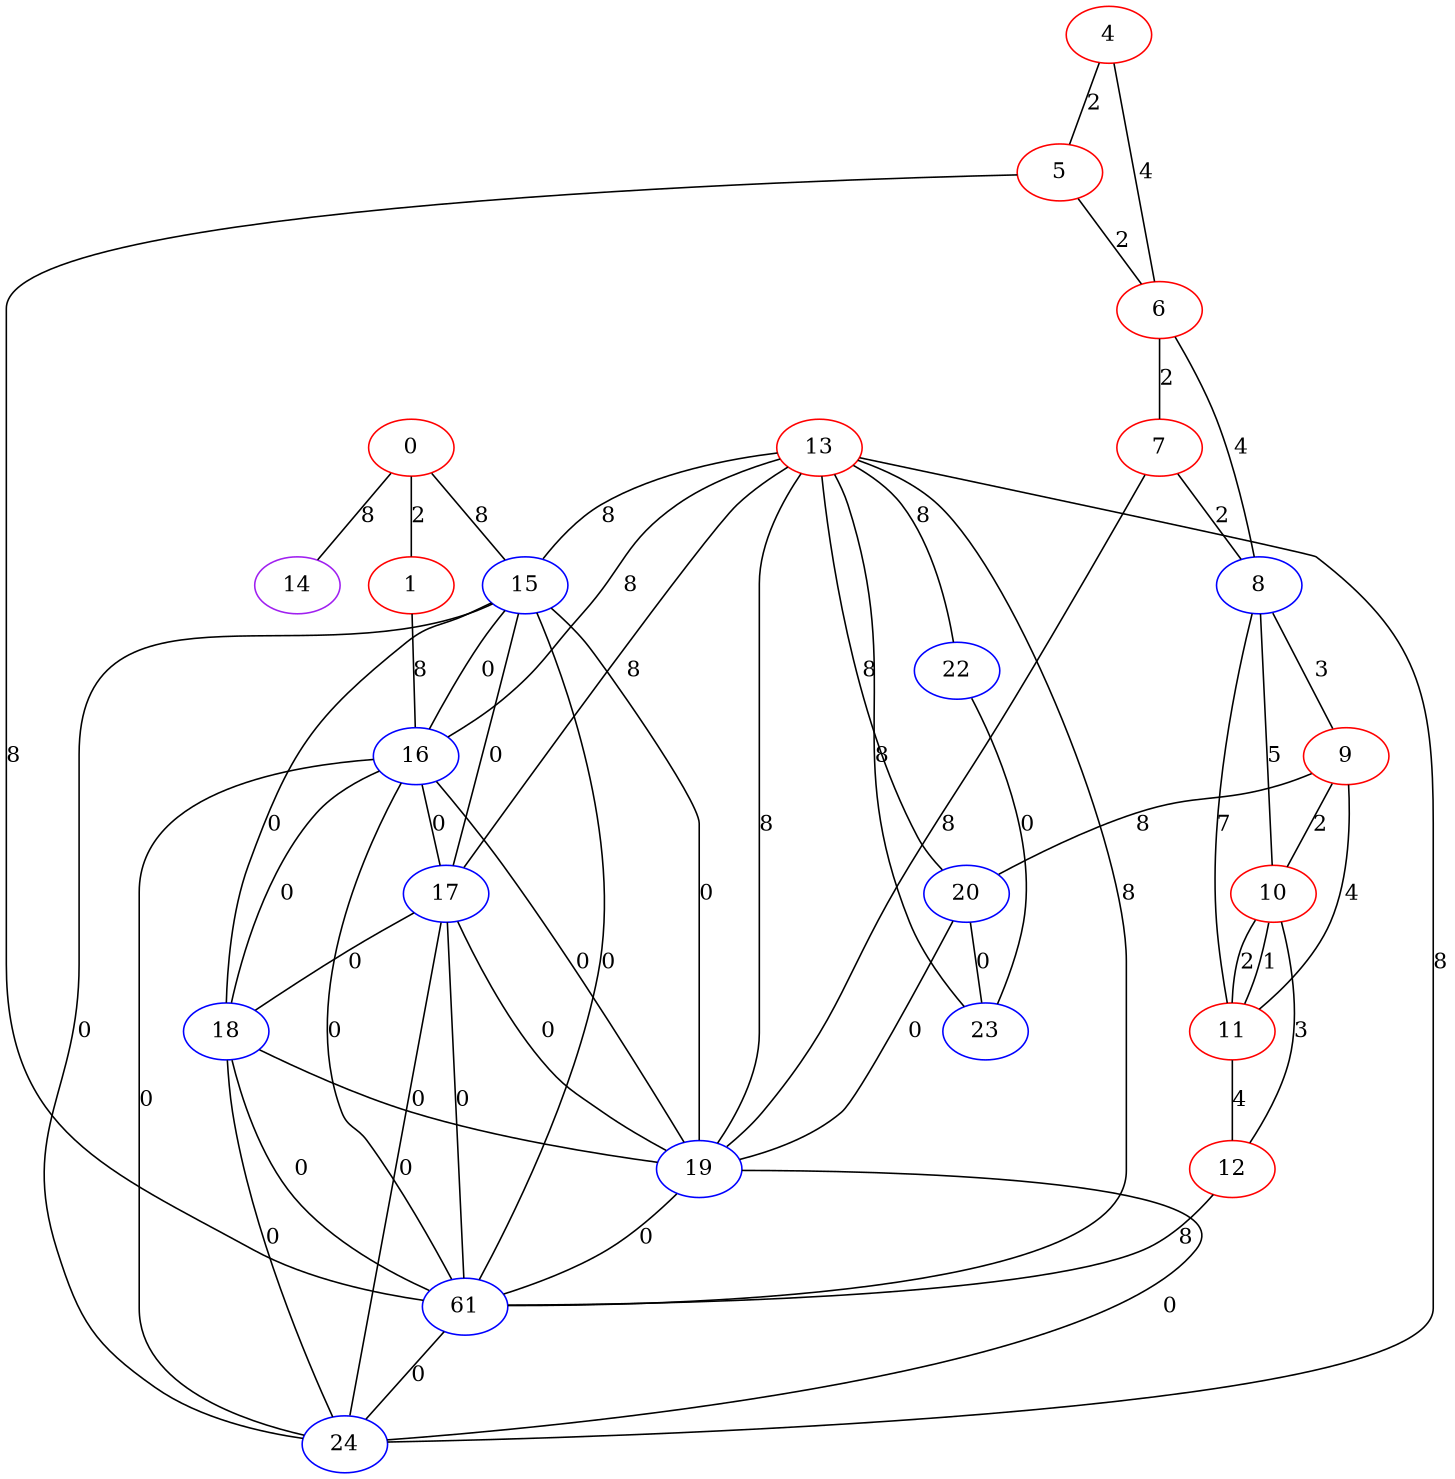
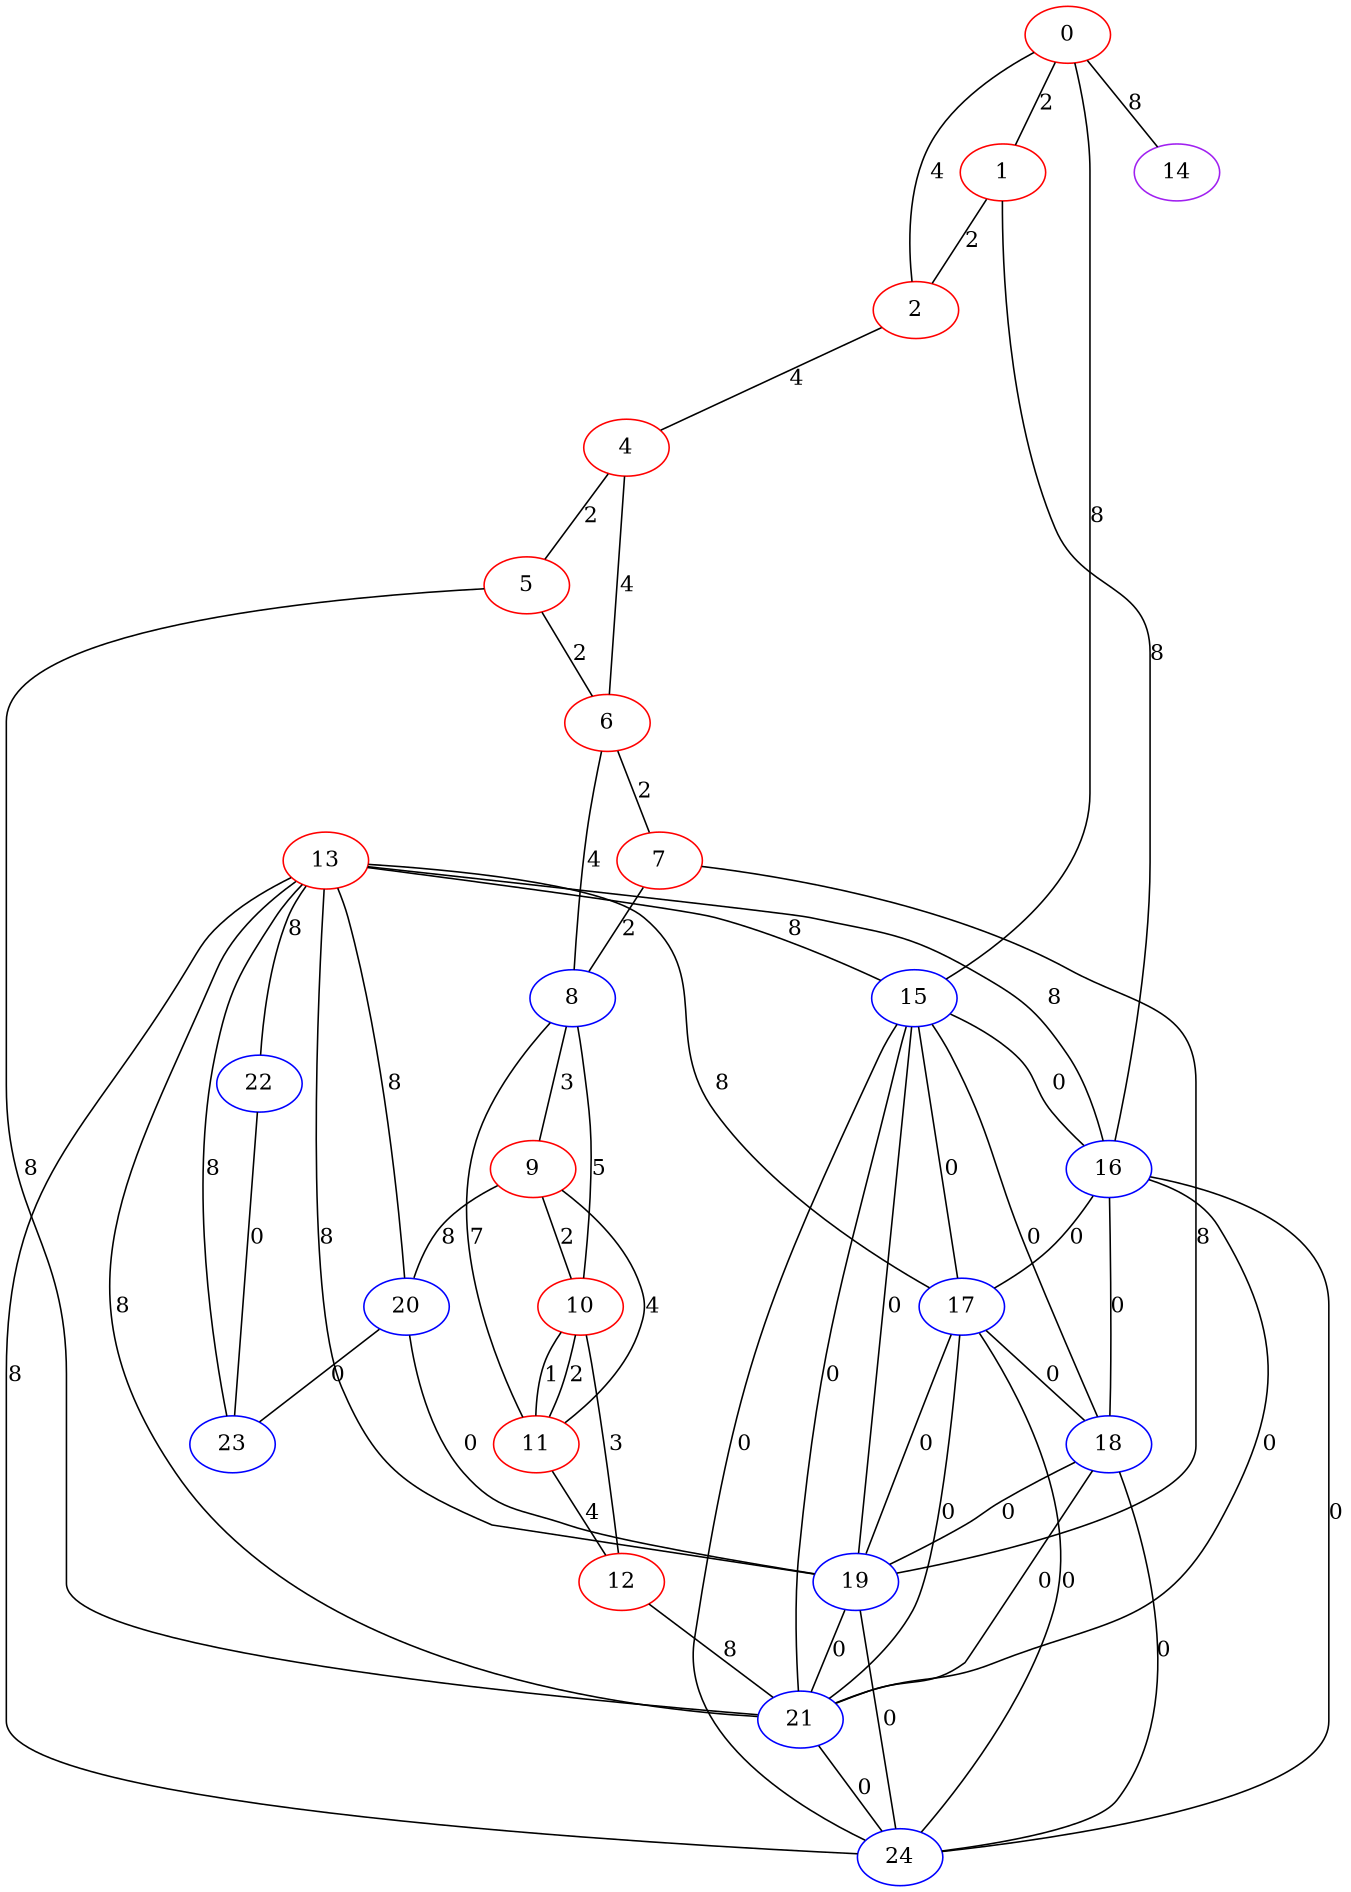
none -> (916, 310)
(567, 957) -> none
(465, 1307) -> (800, 1720)
